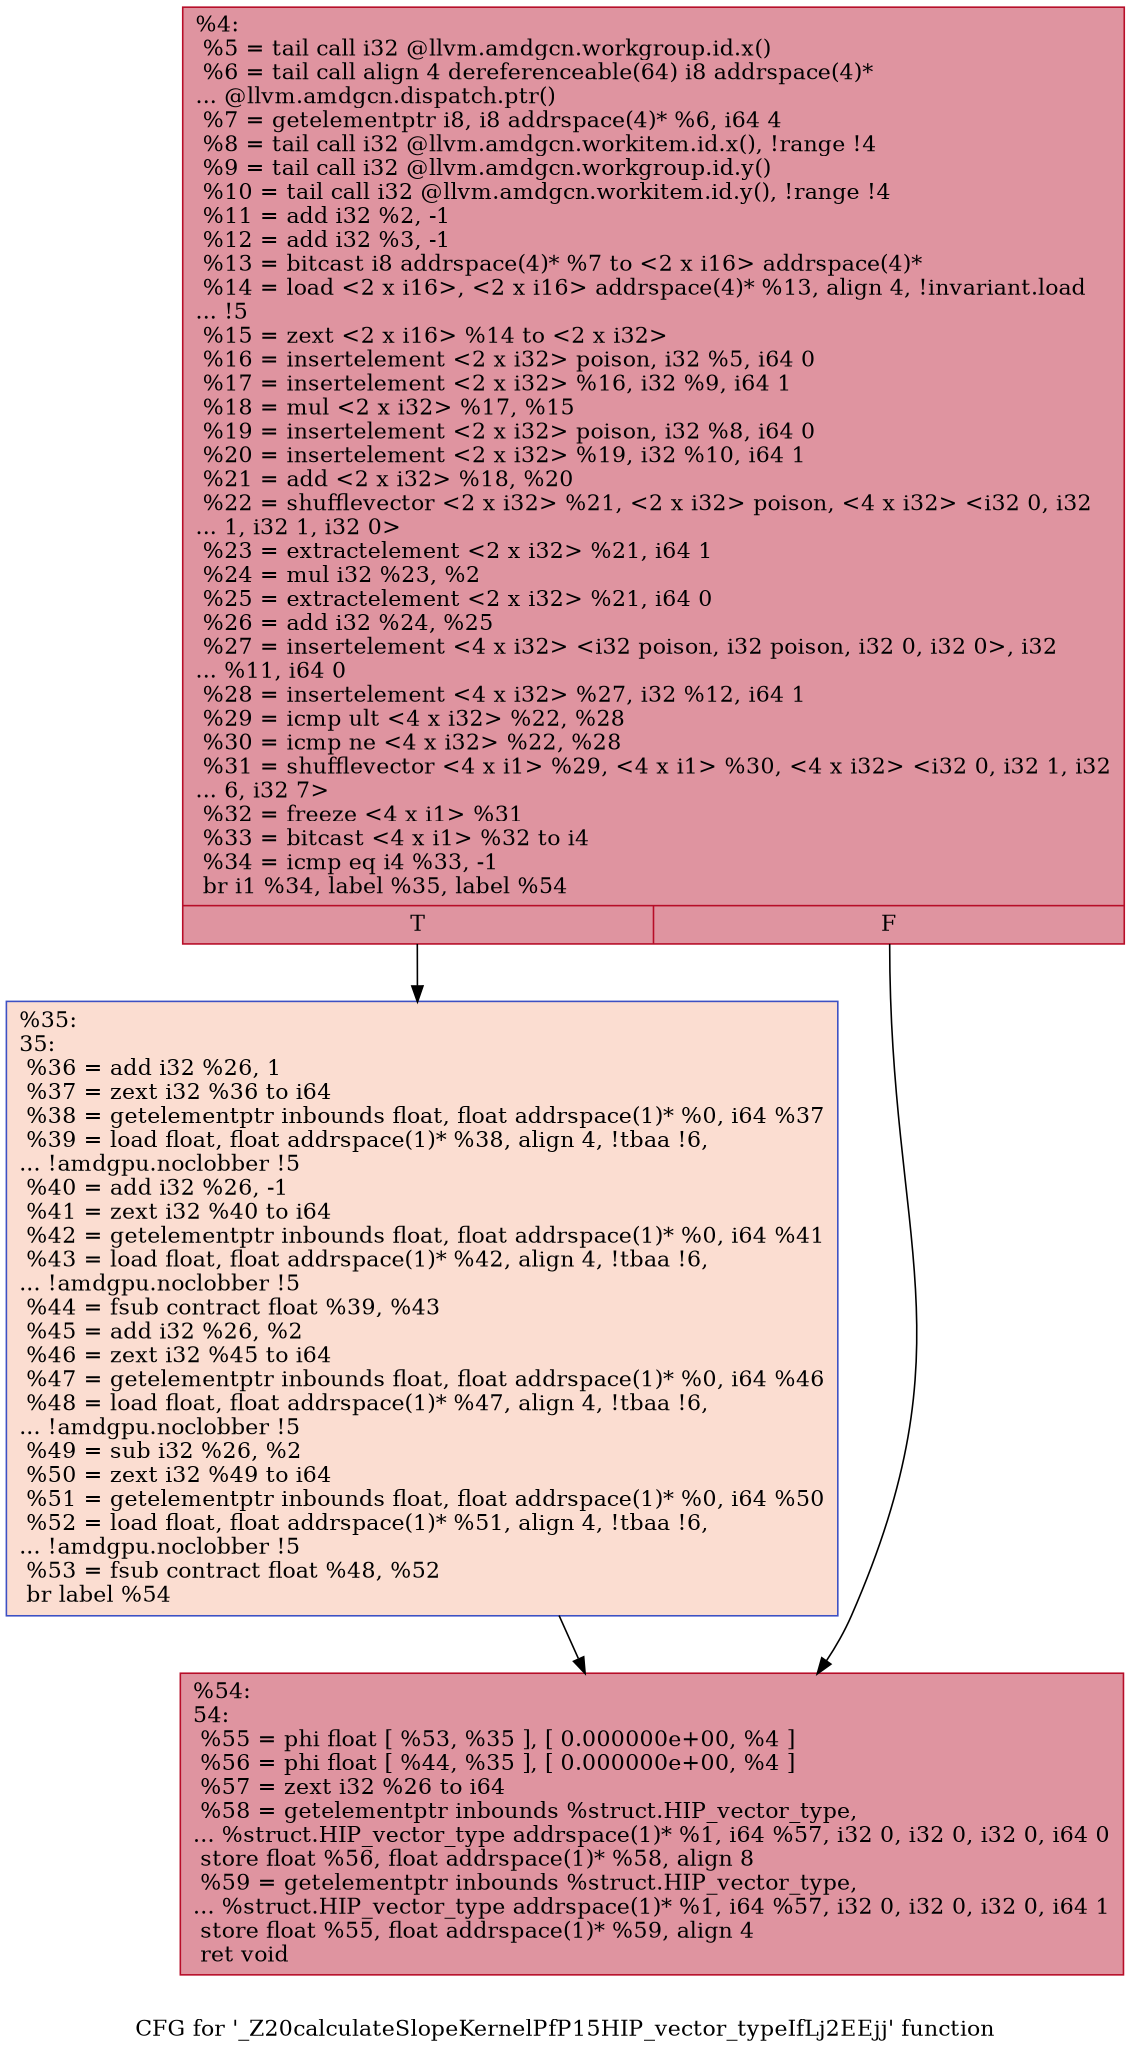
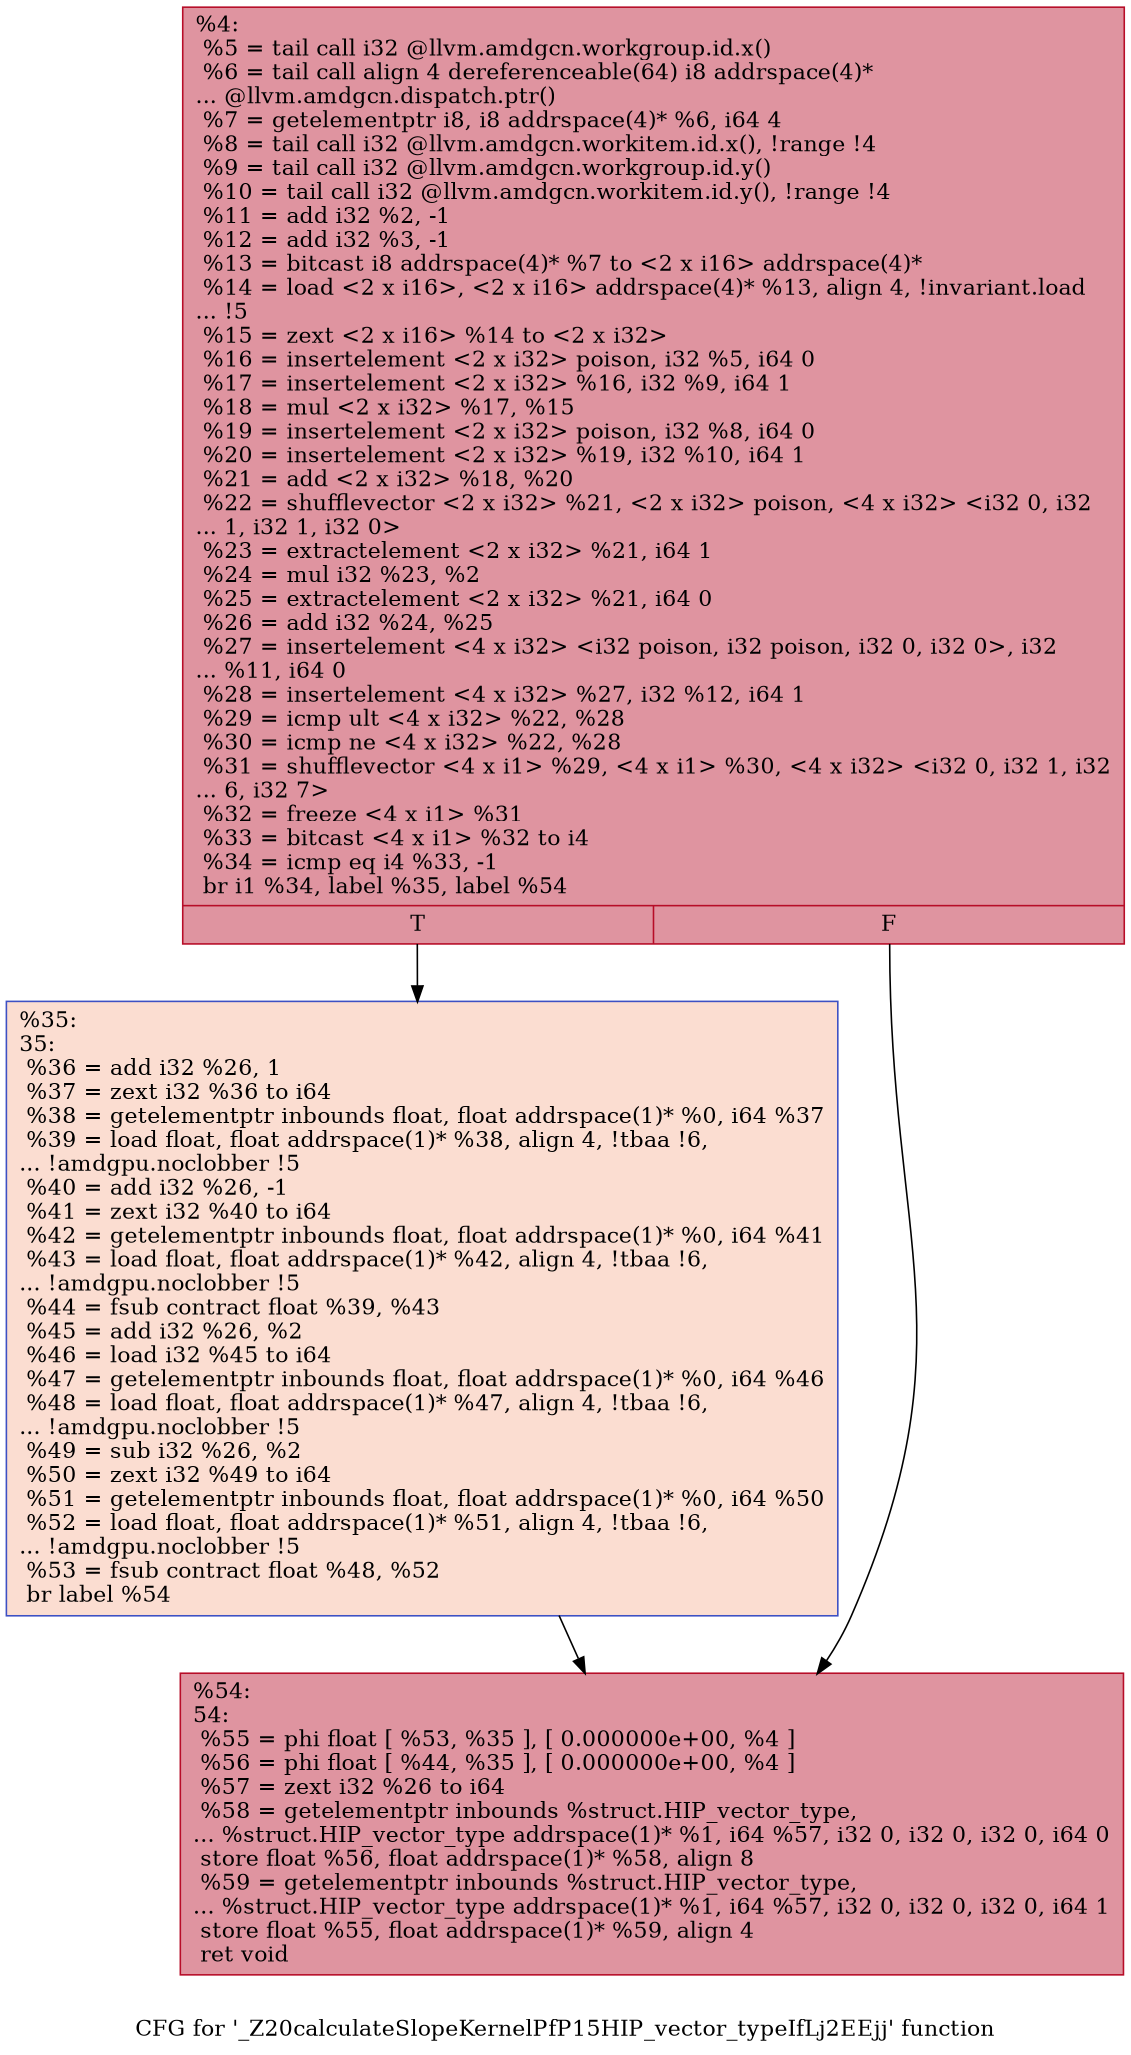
(176, 1356) -> (176, 1356)
